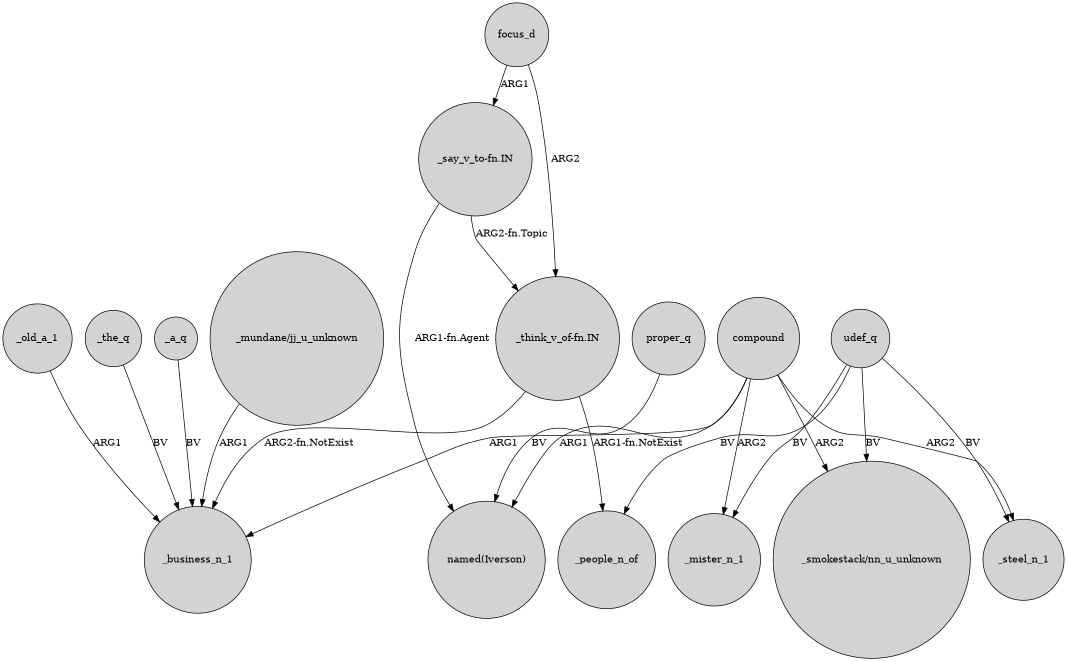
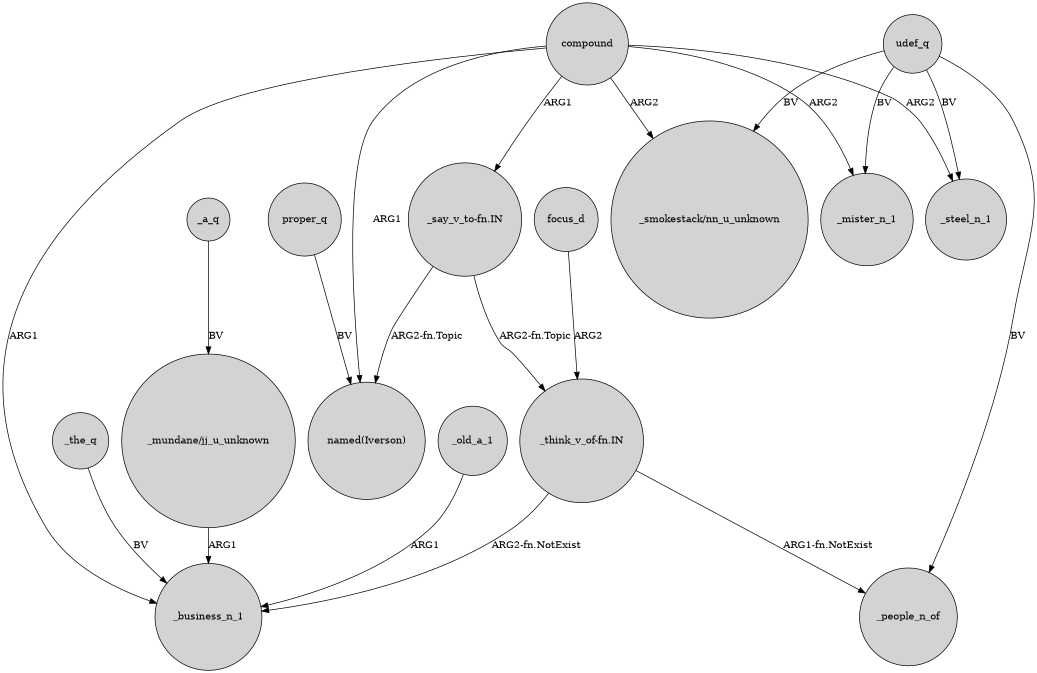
(501, 82) -> (529, 120)
(452, 339) -> (427, 336)
(185, 430) -> (208, 294)
